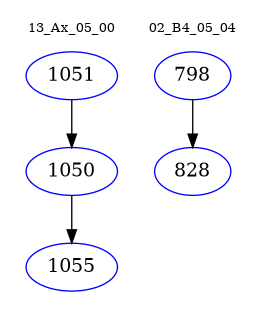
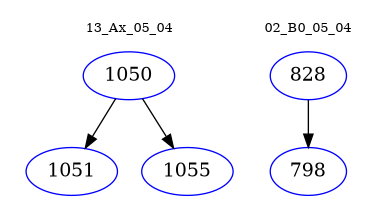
(72, 29) -> (130, 29)
(193, 29) -> (308, 29)
(72, 117) -> (104, 118)
(193, 117) -> (308, 117)
